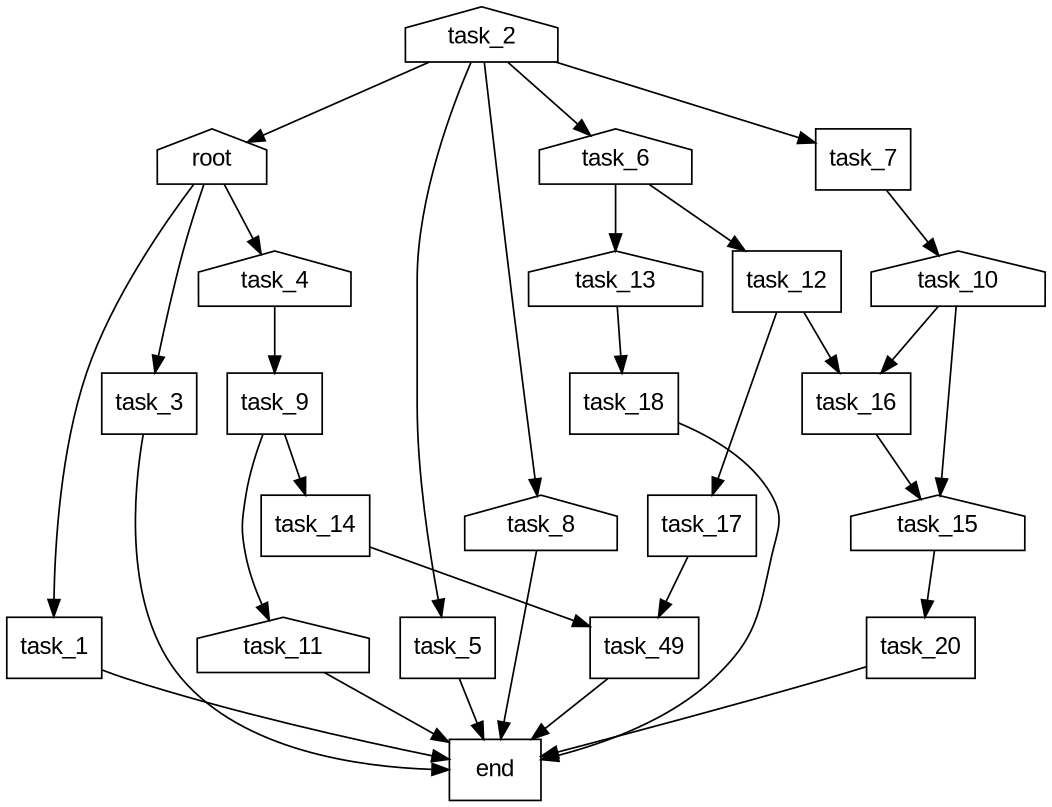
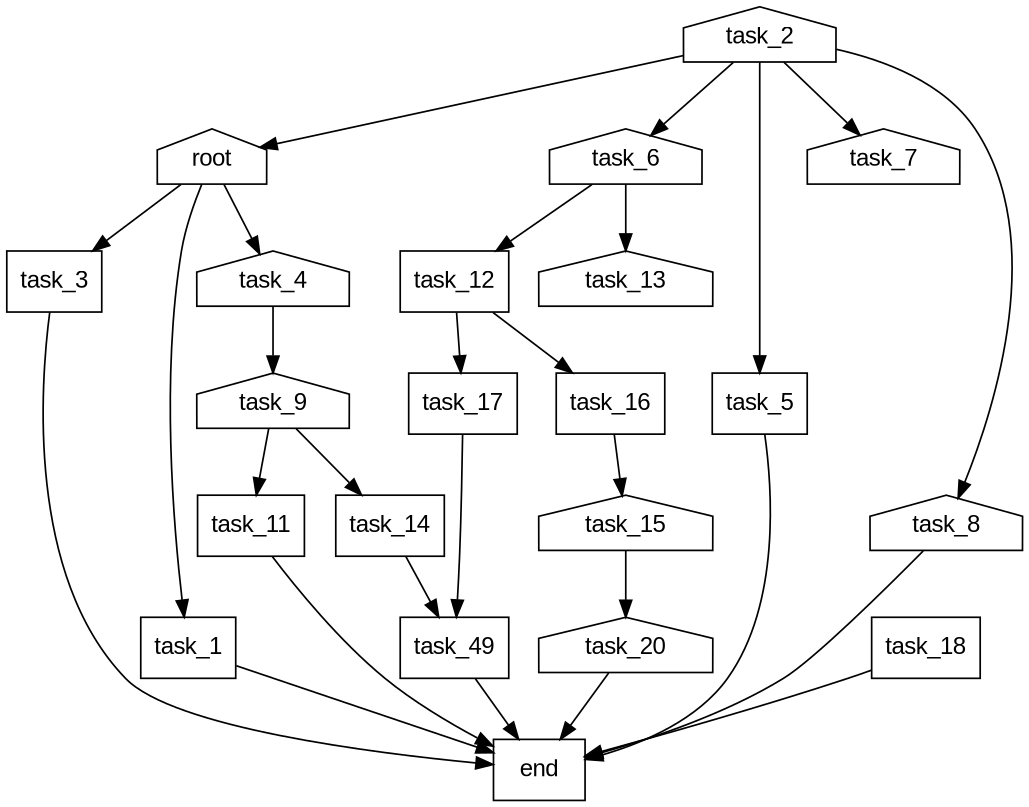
(863, 159) -> (884, 159)
(958, 282) -> none
(619, 331) -> none
(275, 404) -> (273, 404)
(283, 648) -> (251, 526)
(921, 648) -> (626, 648)
